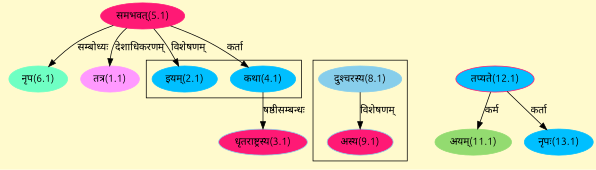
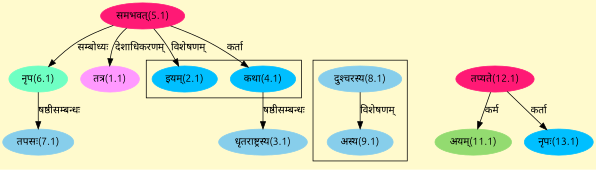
(495, 79) -> (495, 79)
none -> (38, 142)
(263, 142) -> (263, 142)
(360, 142) -> (360, 142)
